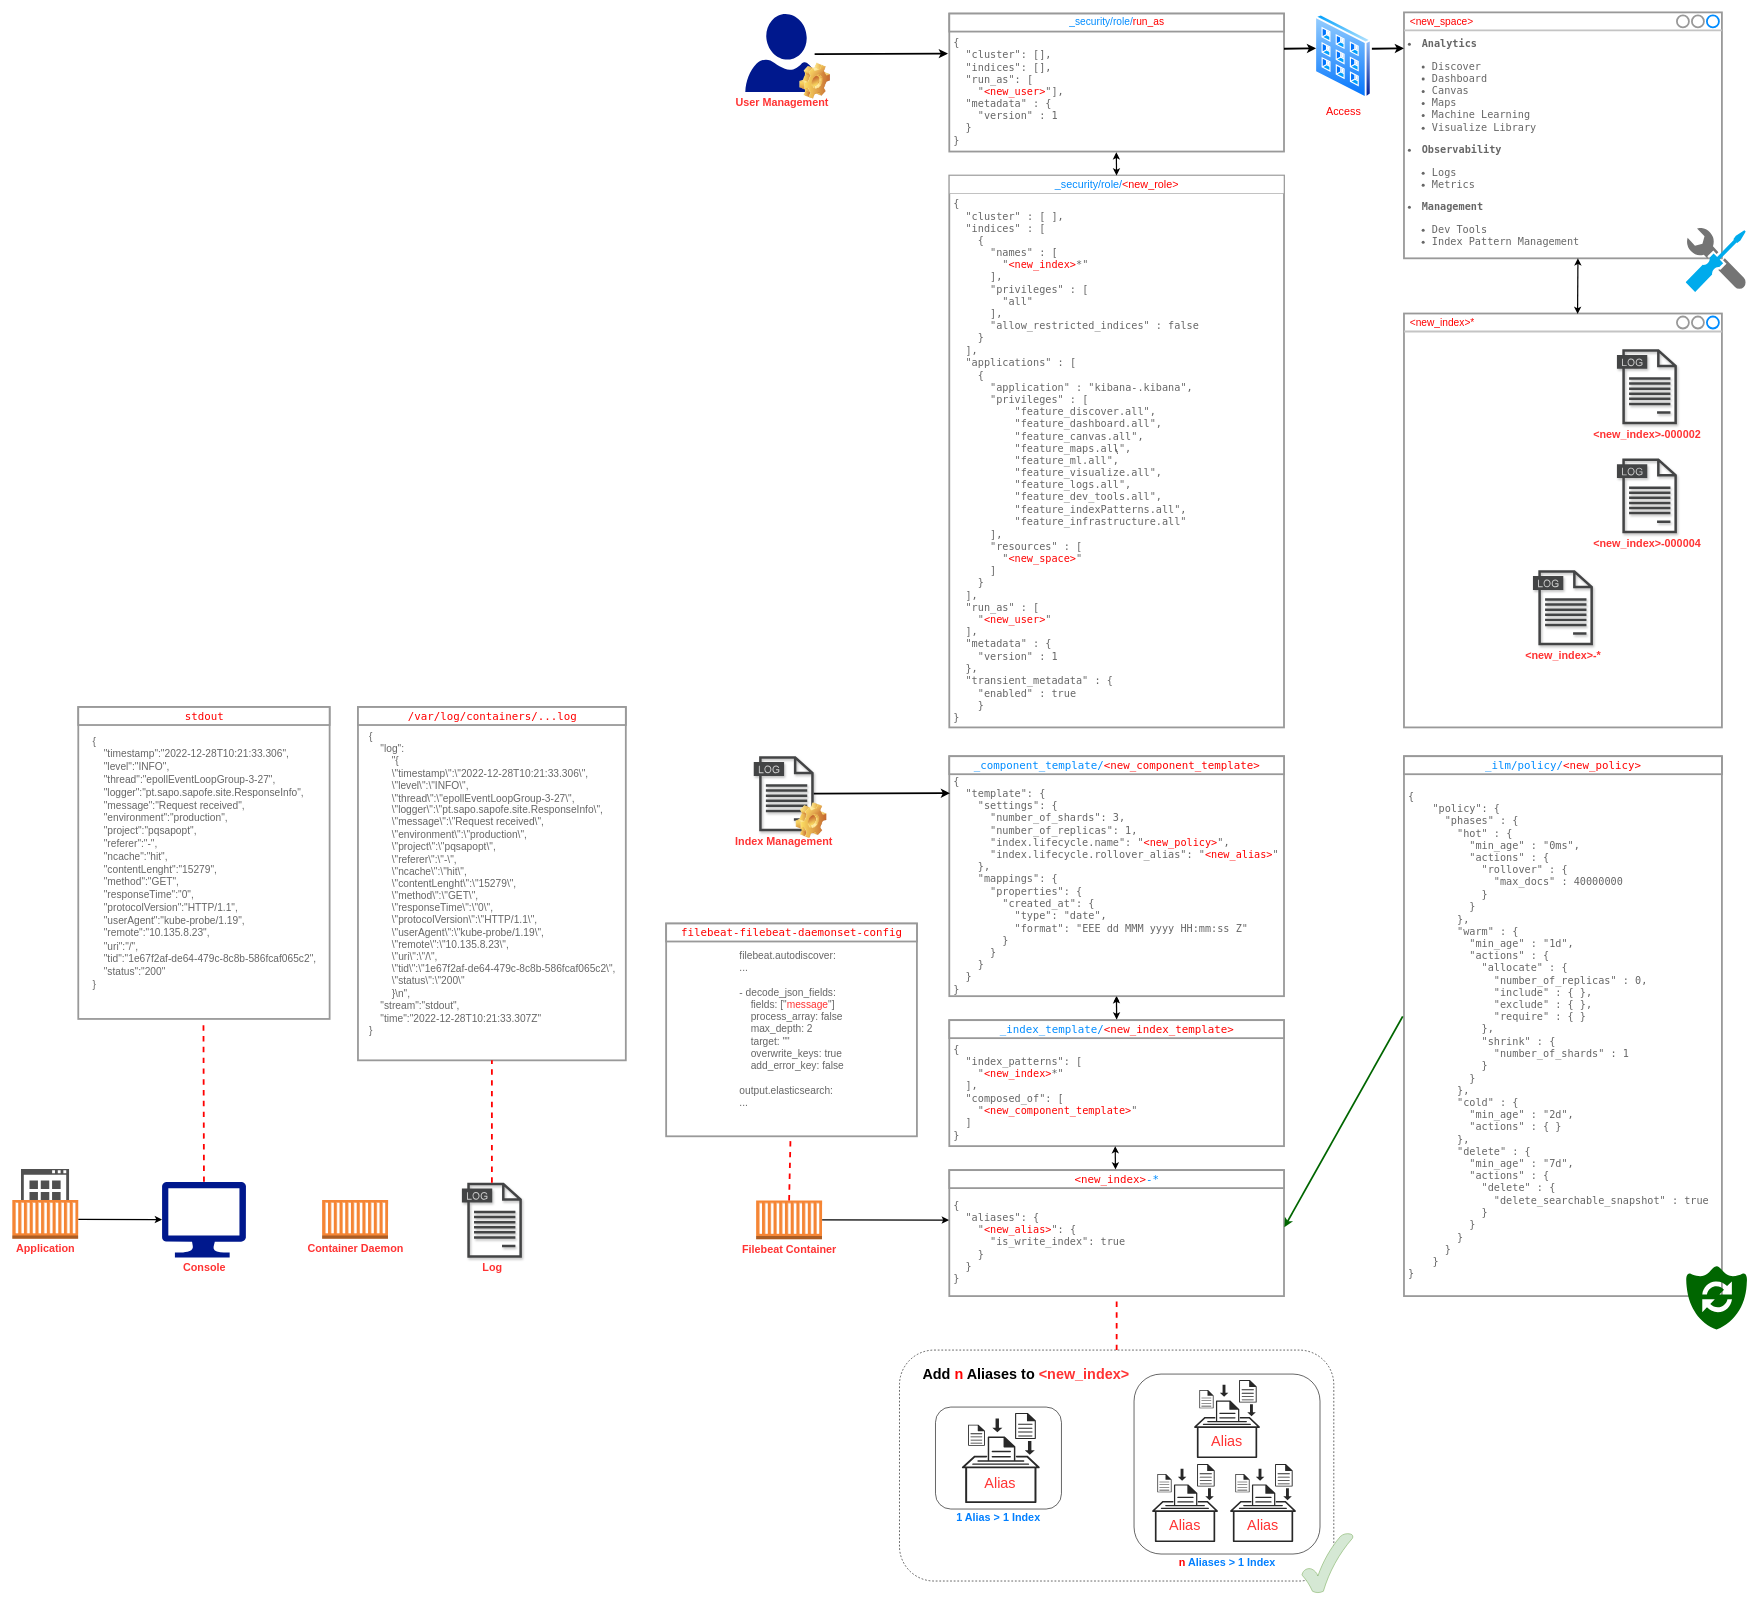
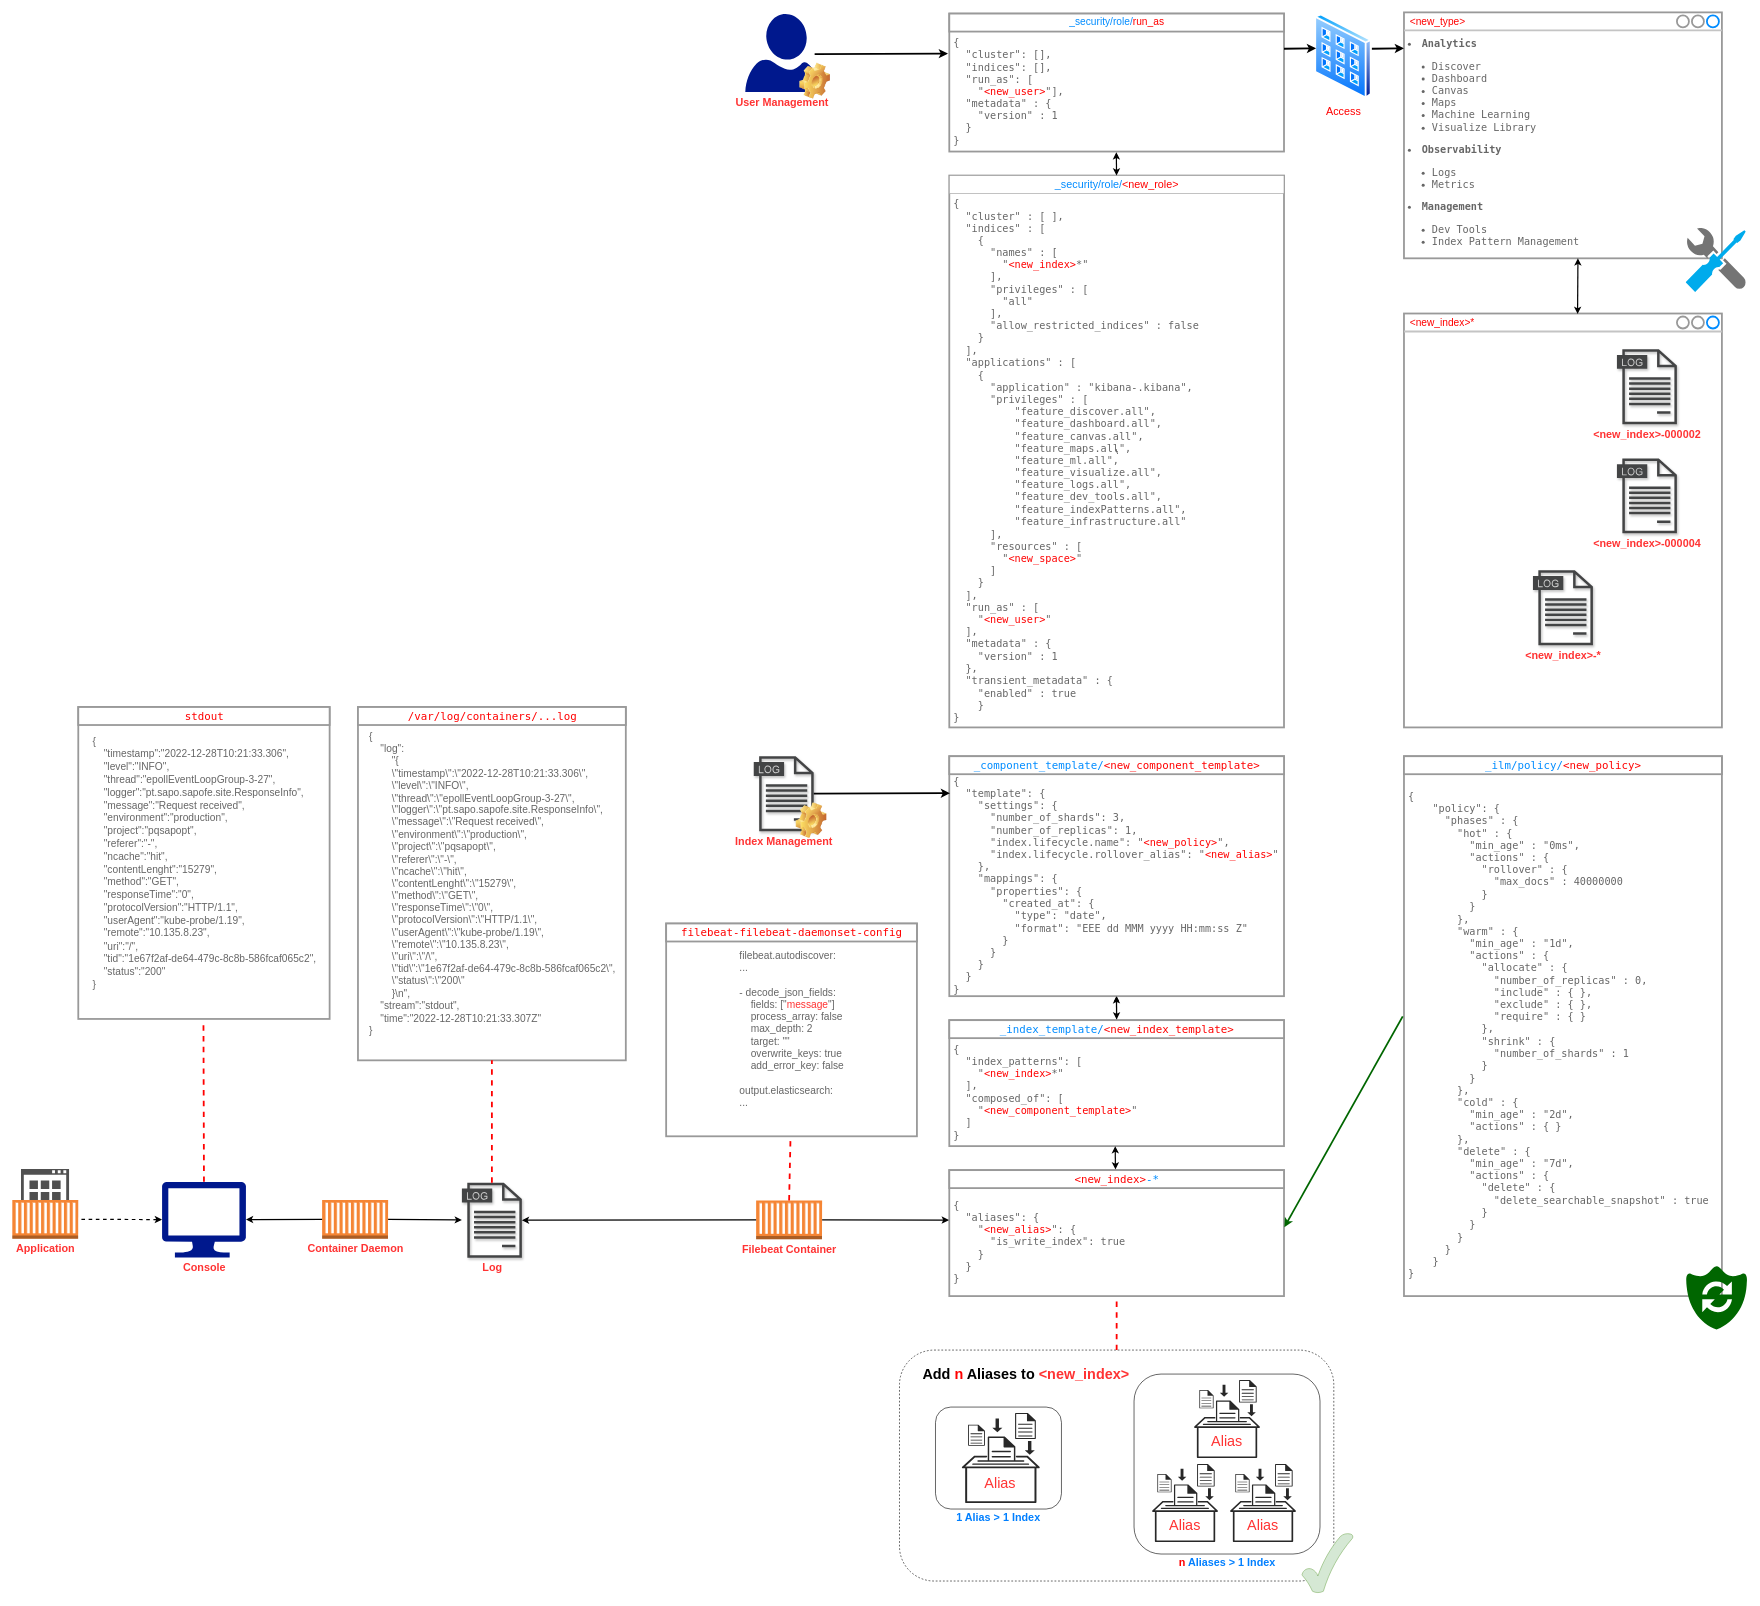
(1442, 23) -> (1439, 23)
(117, 1220) -> (117, 1220)
none -> (286, 1220)
none -> (423, 1220)
none -> (641, 1220)
